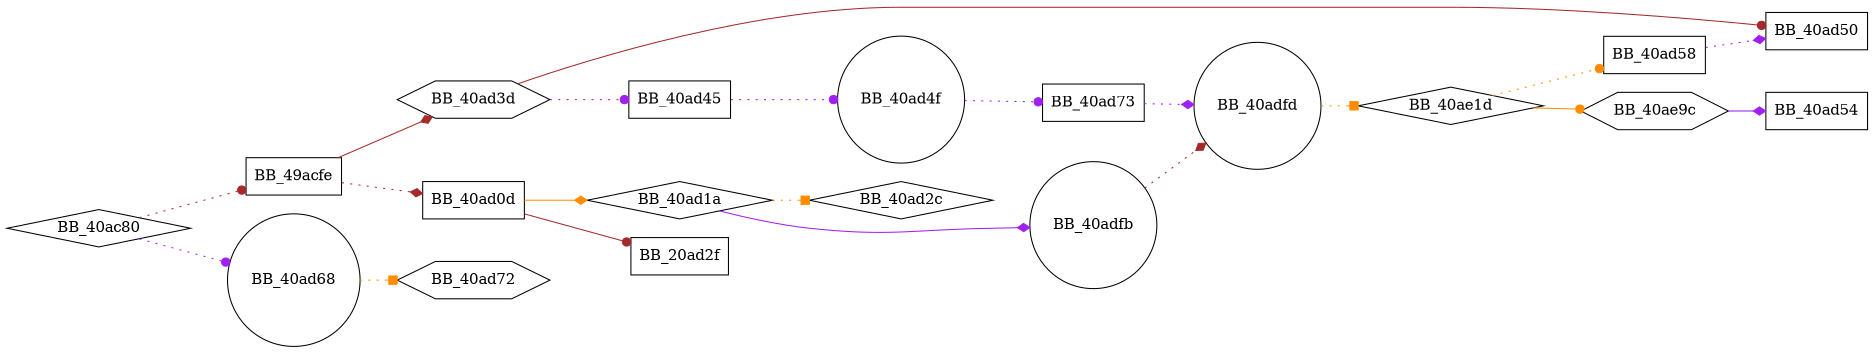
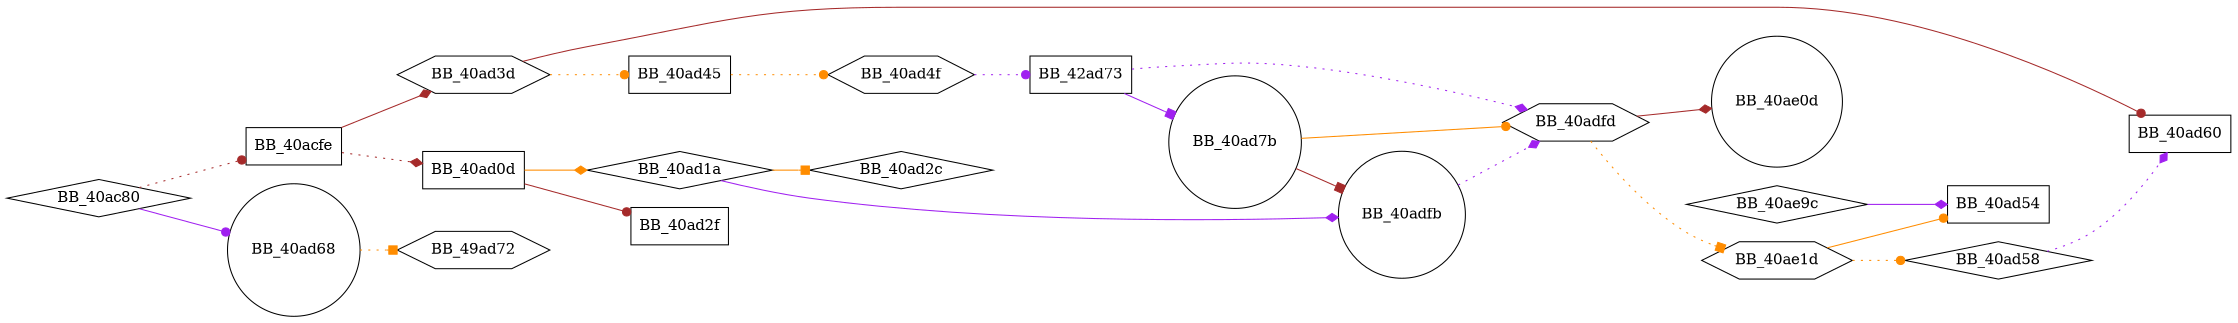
(1817, 31) -> (2180, 134)
(1655, 55) -> (1998, 260)
(585, 100) -> (585, 75)
(780, 100) -> (775, 75)
(901, 100) -> (901, 75)
none -> (1777, 102)
(1093, 103) -> (1081, 75)
(1257, 106) -> (1576, 122)
(1451, 106) -> (1777, 260)
(1554, 108) -> (1883, 234)
(1655, 111) -> (1777, 204)
none -> (1235, 142)
(1170, 169) -> (1493, 166)
(294, 176) -> (294, 146)
(786, 200) -> (786, 170)
(180, 250) -> (180, 220)
(680, 256) -> (680, 226)
(474, 280) -> (474, 250)
